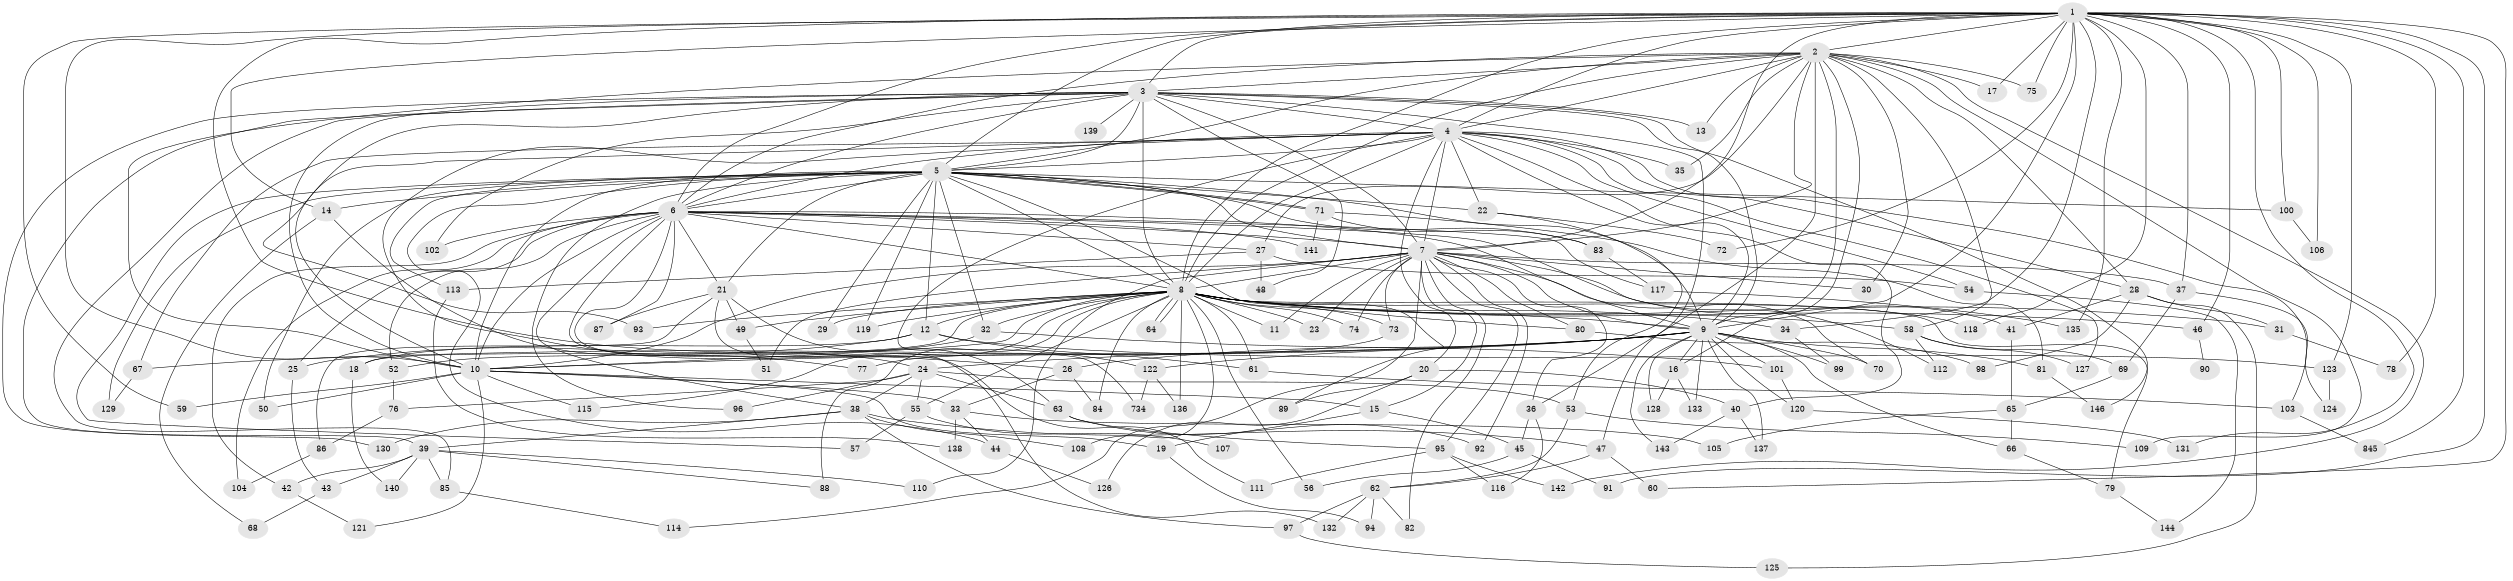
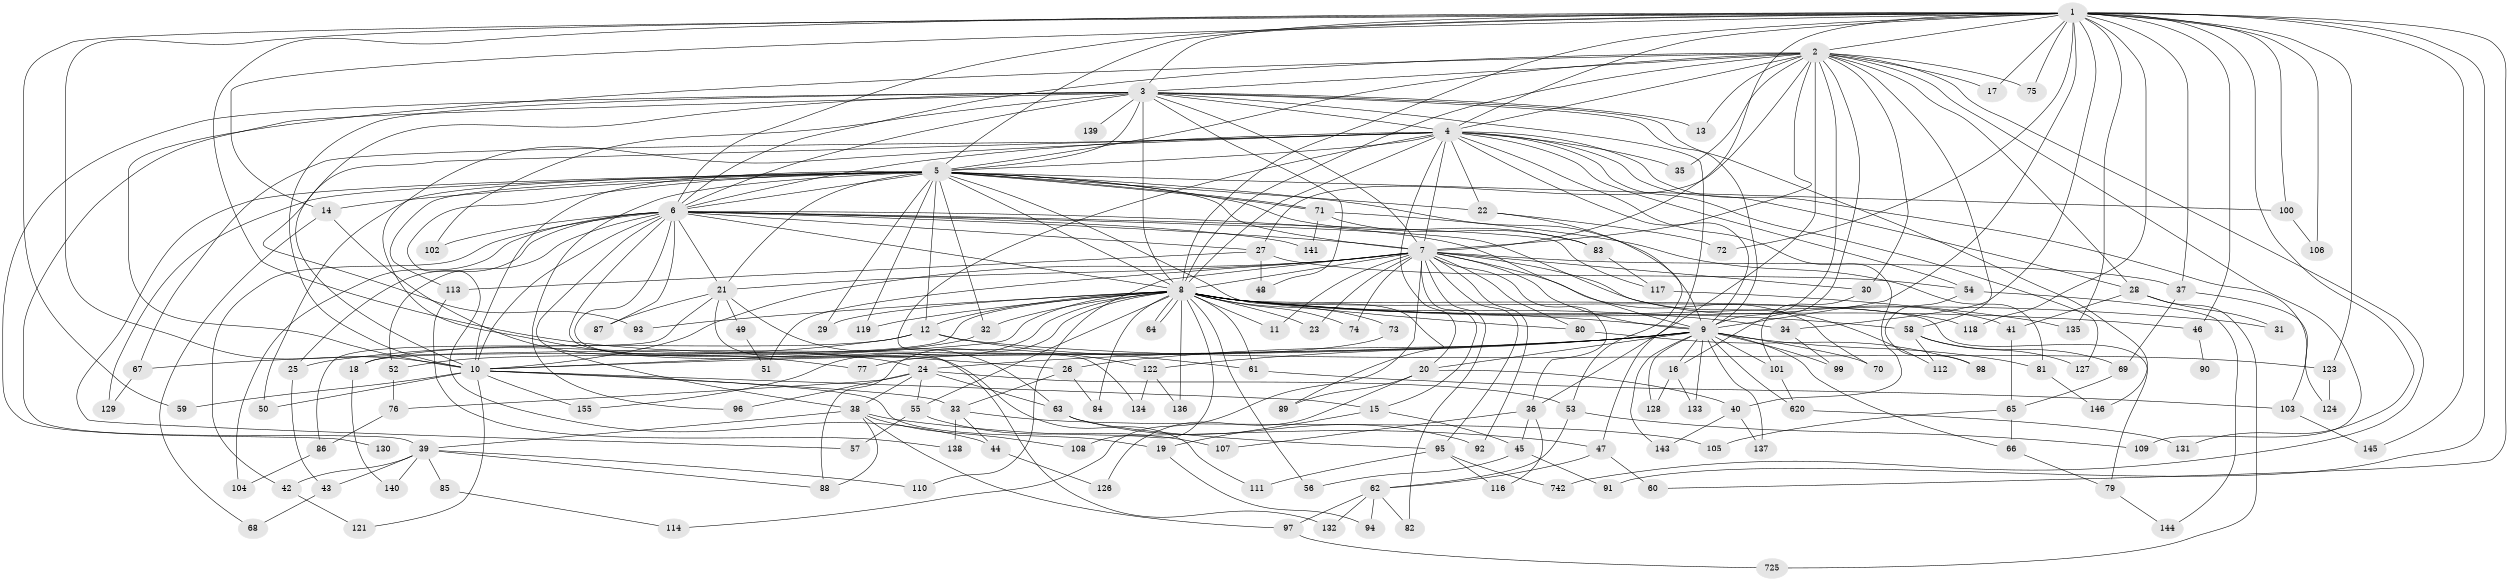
(307, 132) -> none
(1387, 284) -> (1089, 272)
(961, 305) -> none
(1286, 346) -> (1786, 306)
(2067, 348) -> (1887, 336)
none -> (1564, 350)
(2391, 370) -> none
(584, 410) -> (584, 410)
(1139, 410) -> (1139, 410)
(1798, 410) -> (1798, 410)
(617, 421) -> (875, 459)
none -> (1336, 435)
(2370, 449) -> (2370, 449)
(1558, 489) -> (1558, 489)
(1772, 568) -> (1772, 568)
